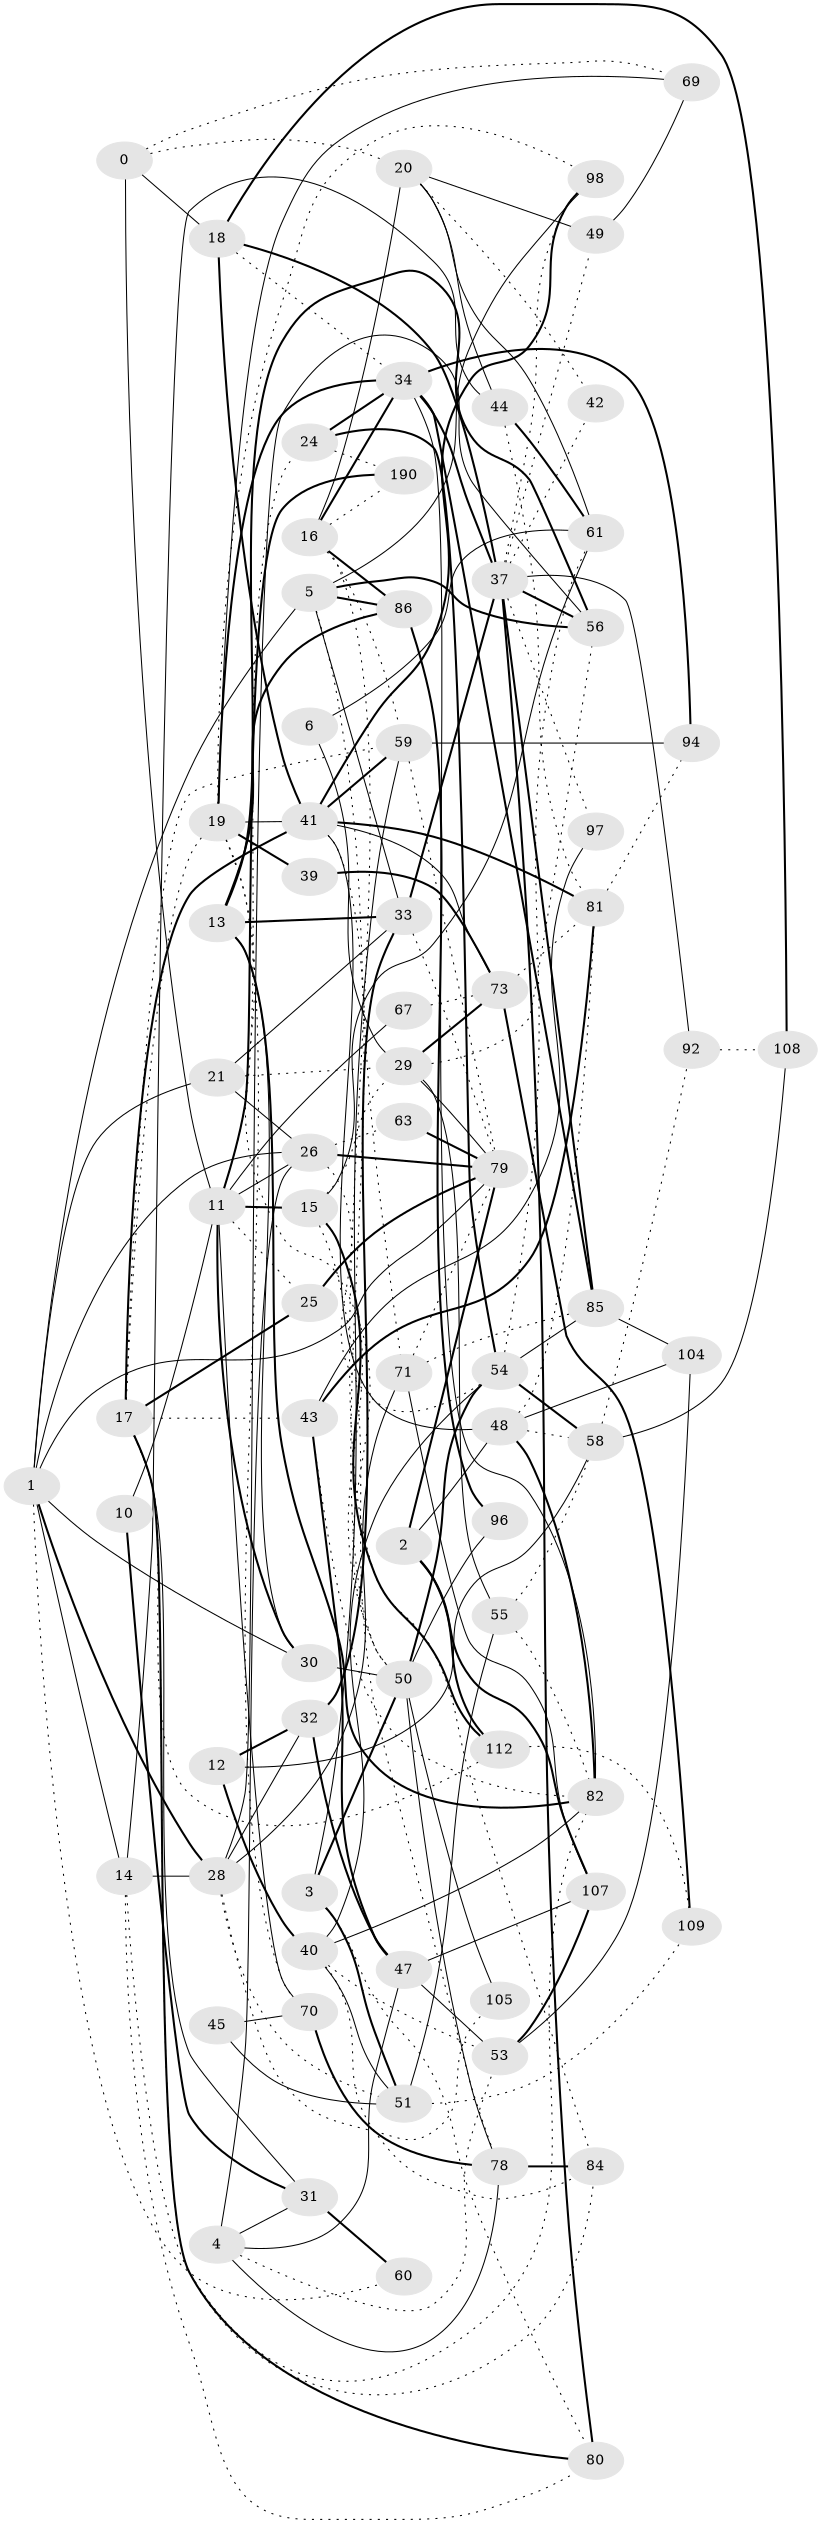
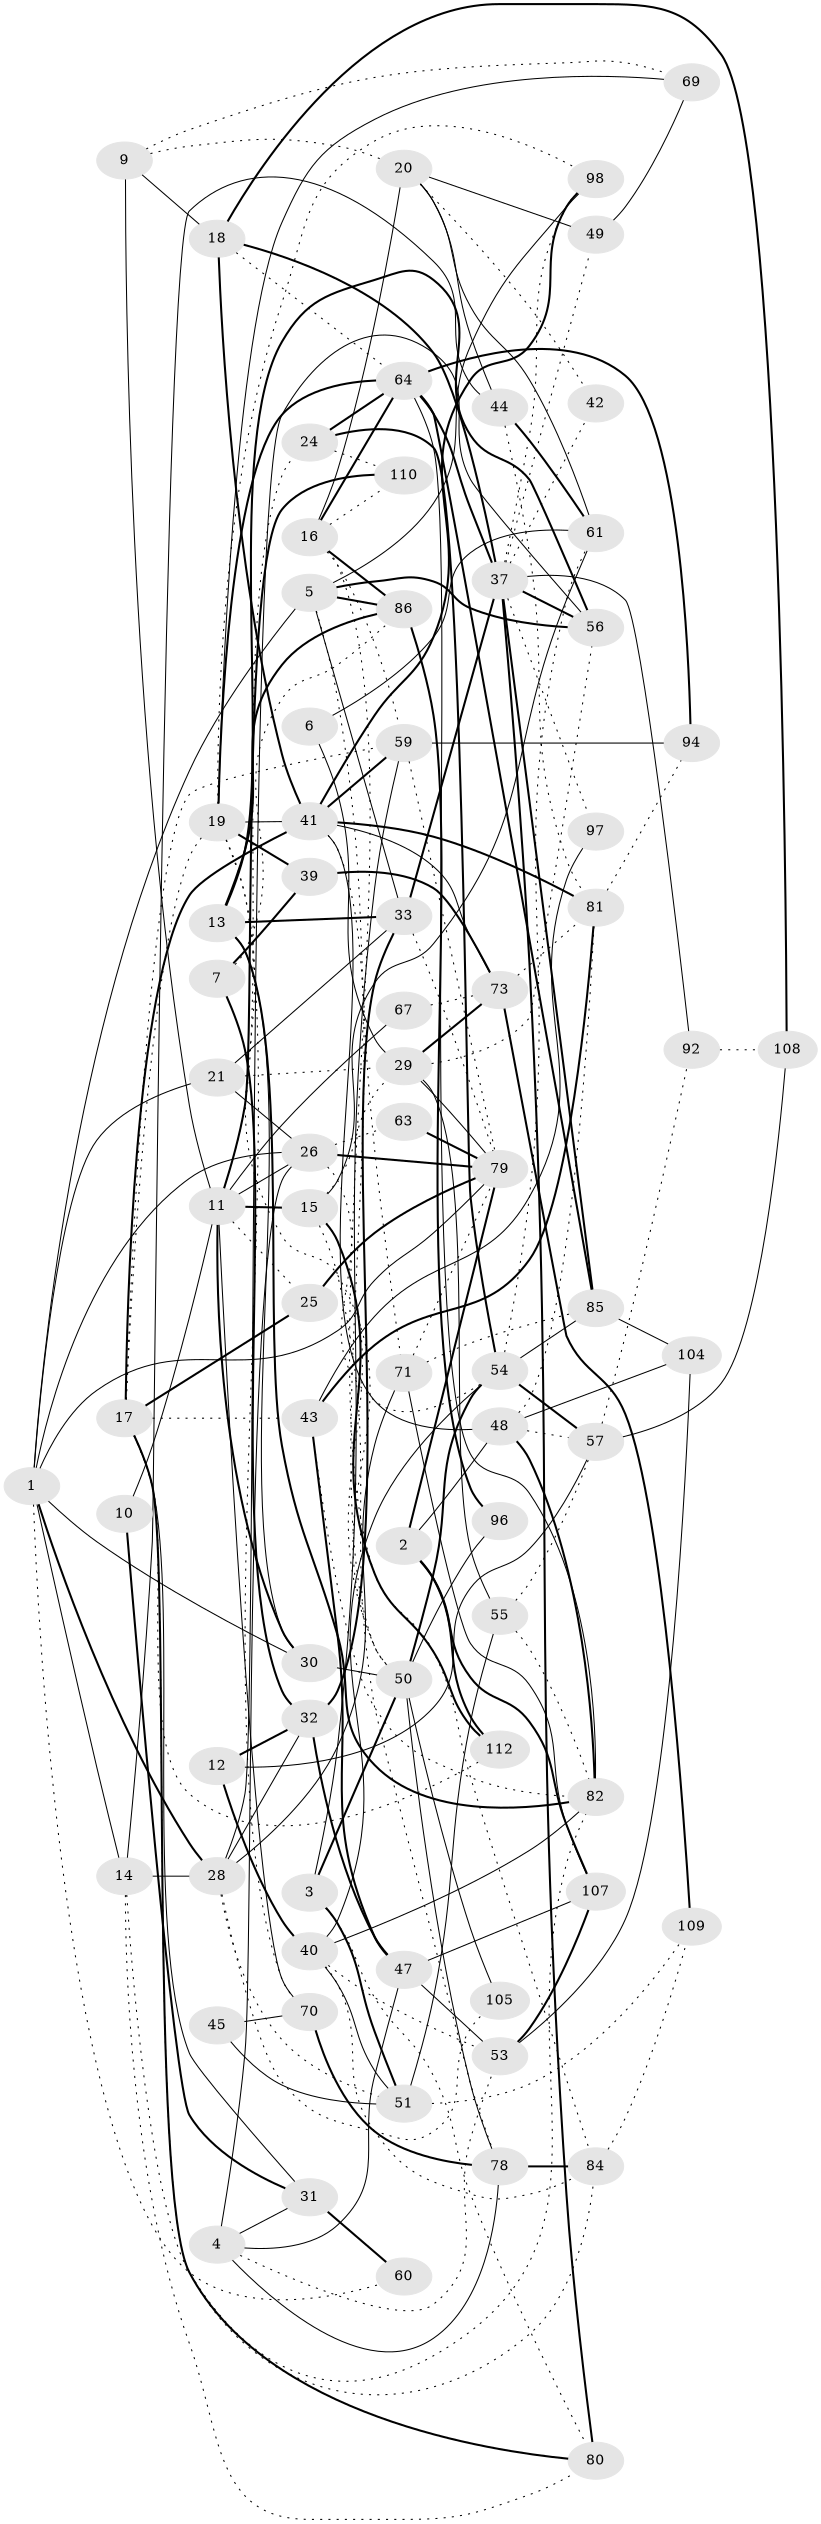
(125, 161) -> (125, 161)
(404, 381) -> (404, 381)
(404, 475) -> (404, 475)
none -> (217, 979)
(596, 1442) -> (596, 1442)
(645, 1789) -> (653, 2049)
